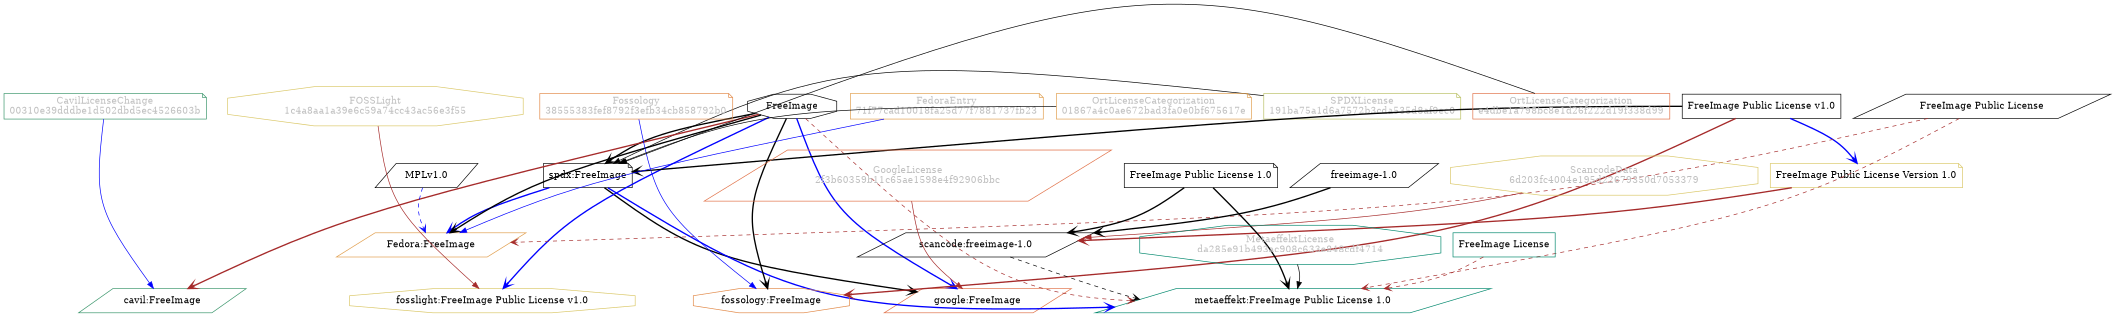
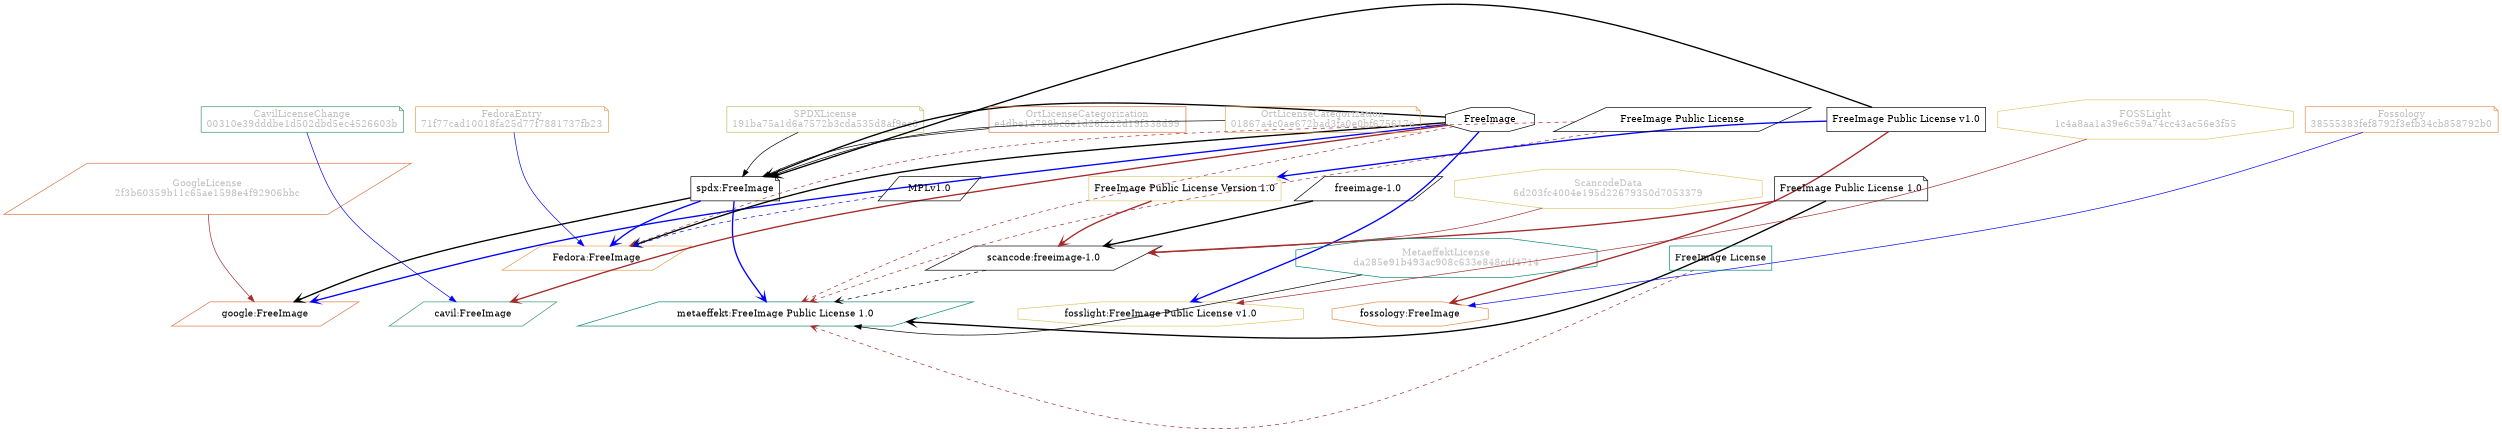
(755, 198) -> none
(1138, 215) -> (1467, 235)
